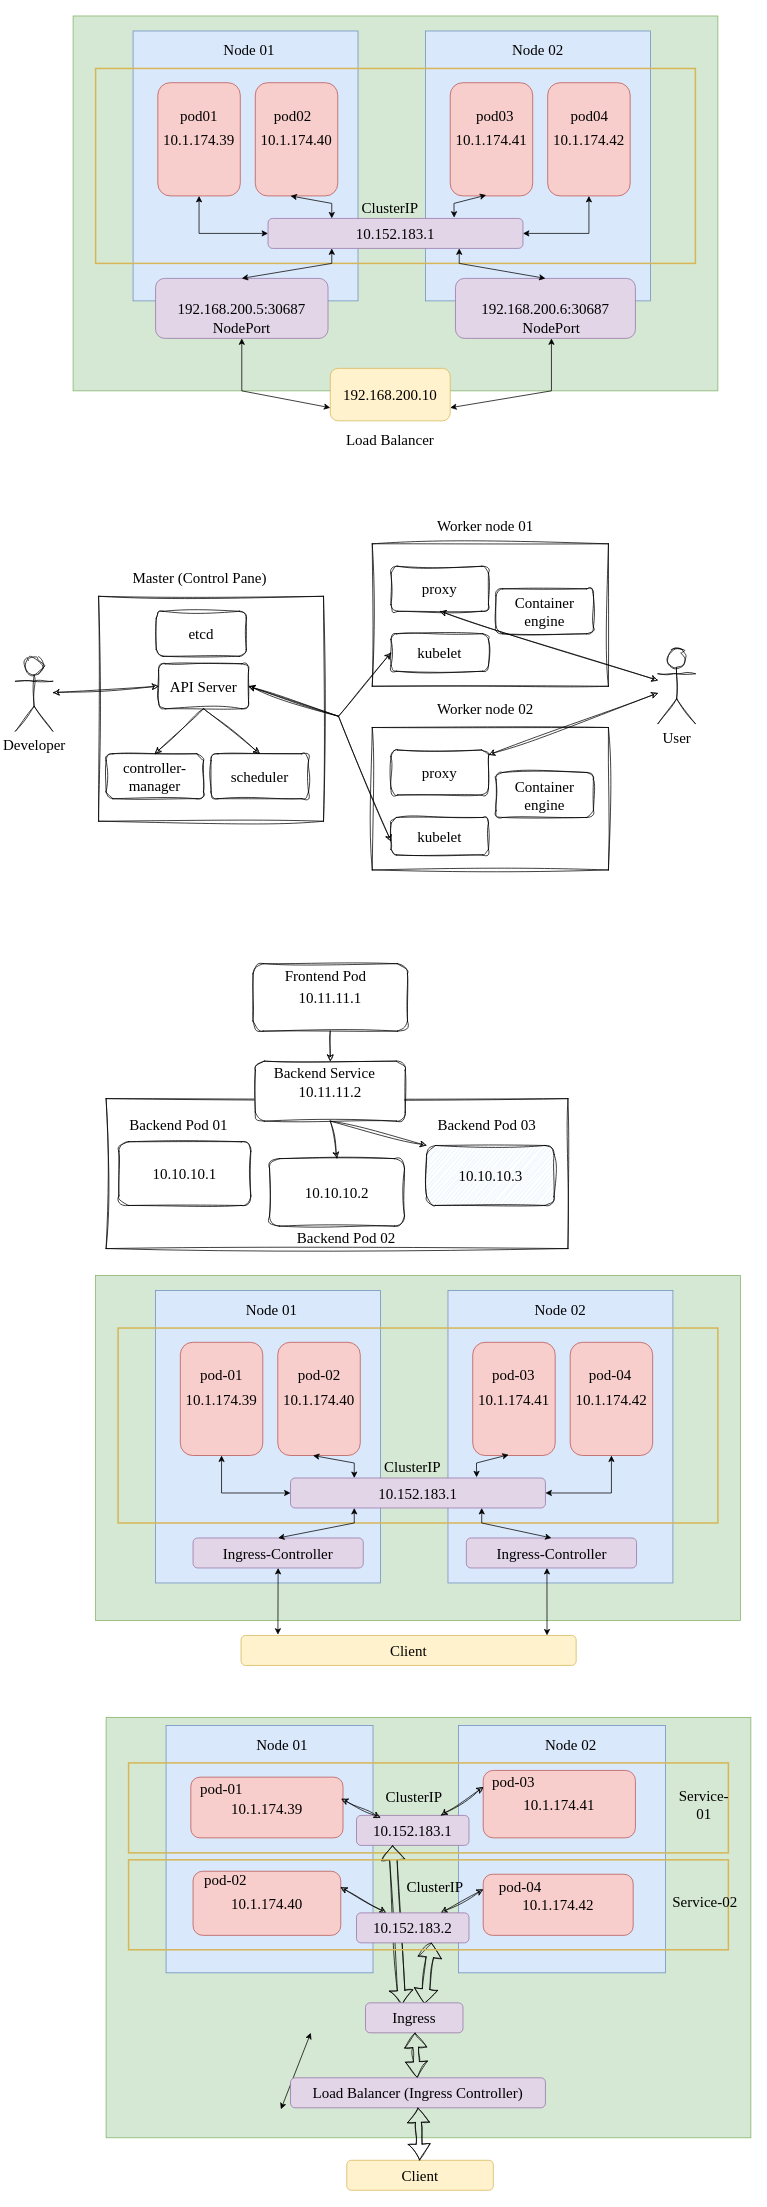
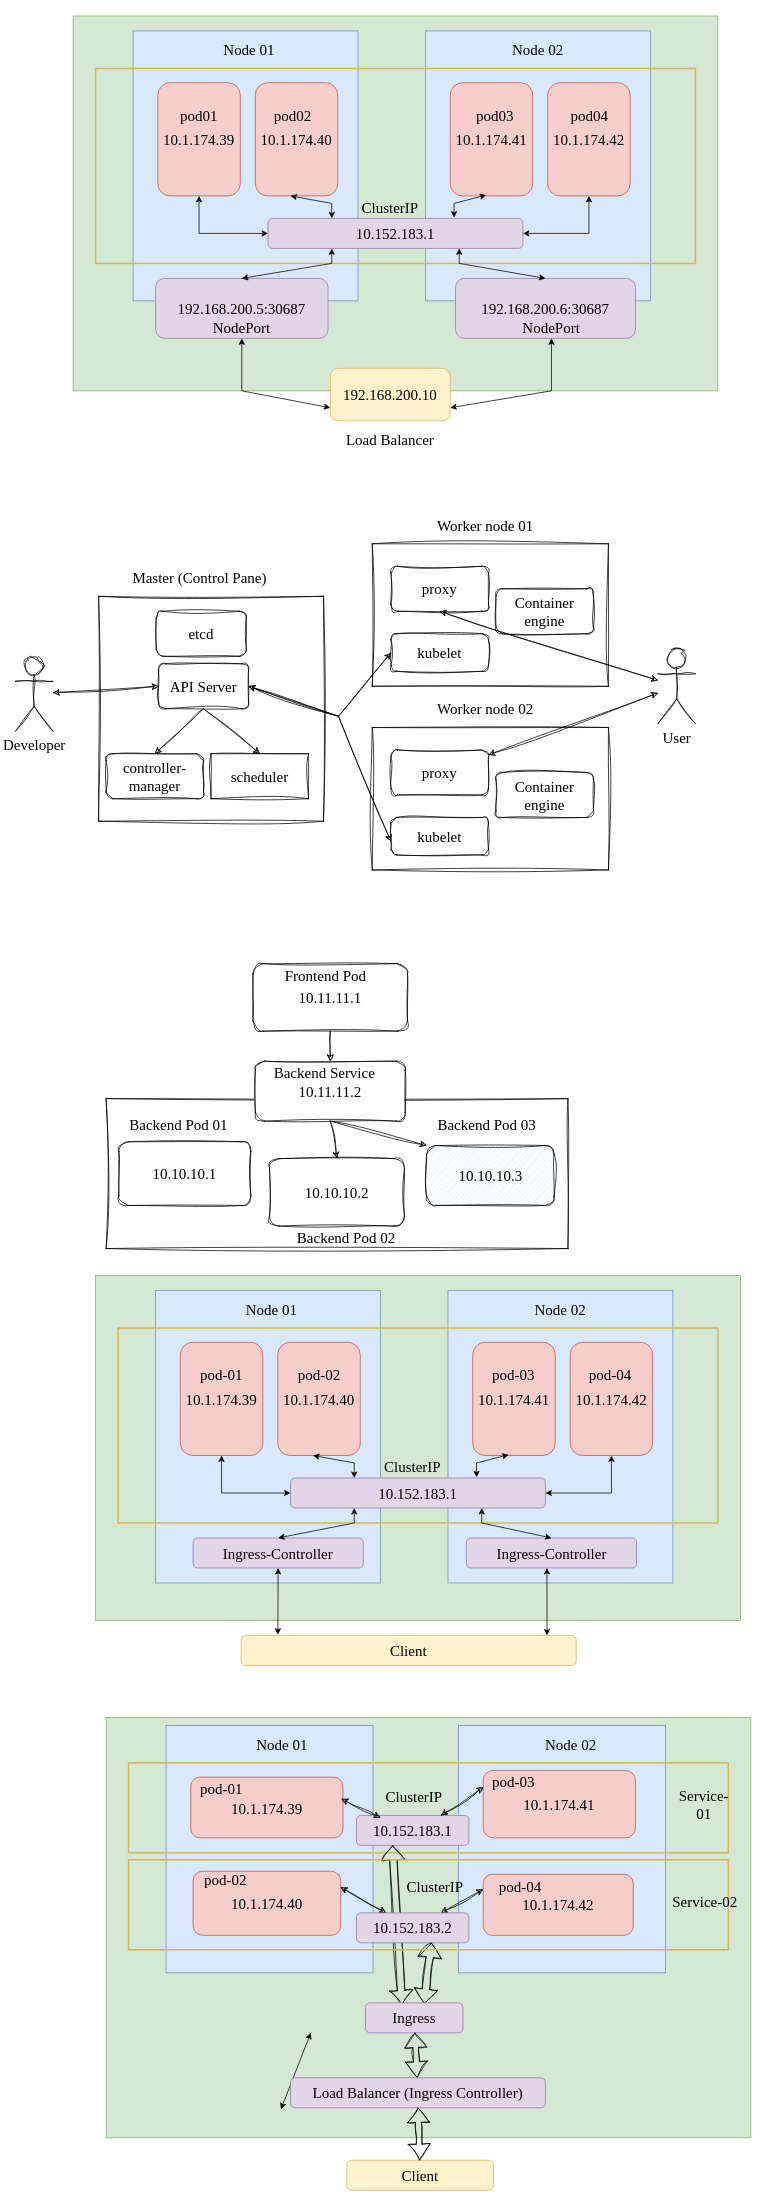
(260, 776) -> (260, 776)
